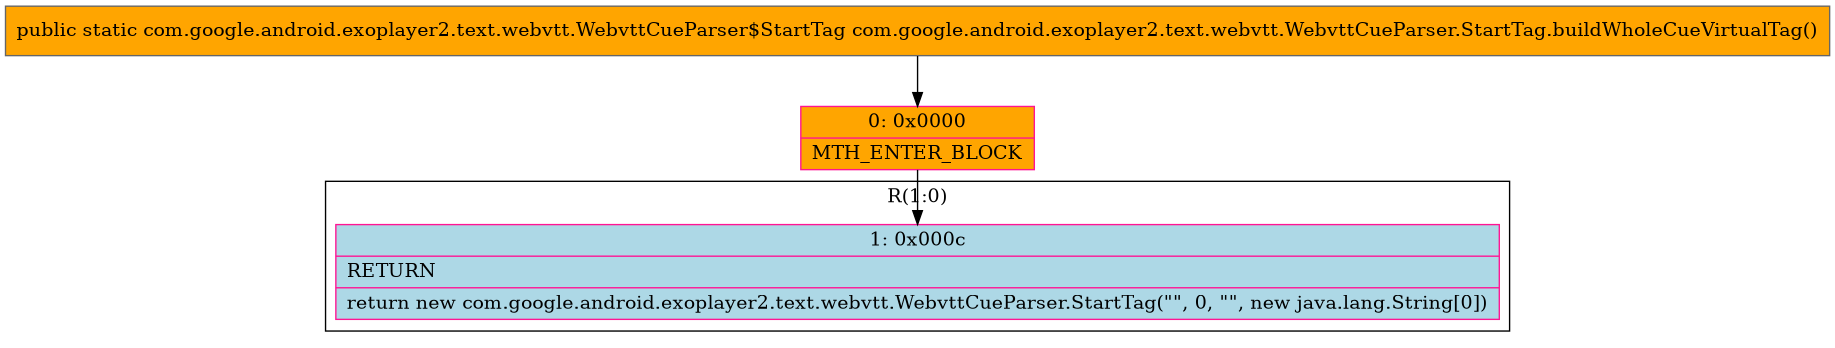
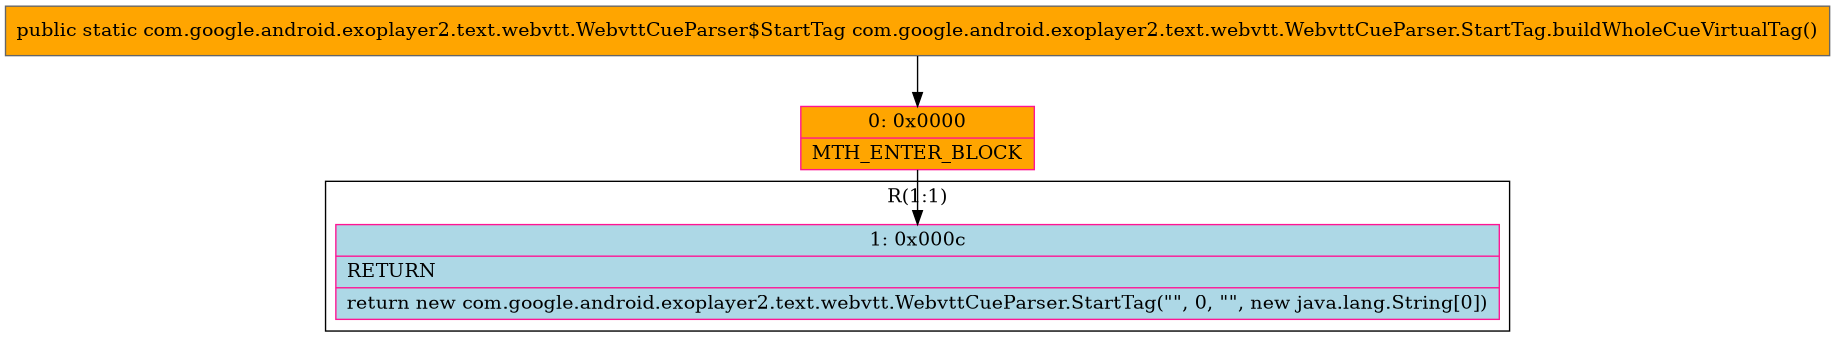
(918, 197) -> (918, 197)
